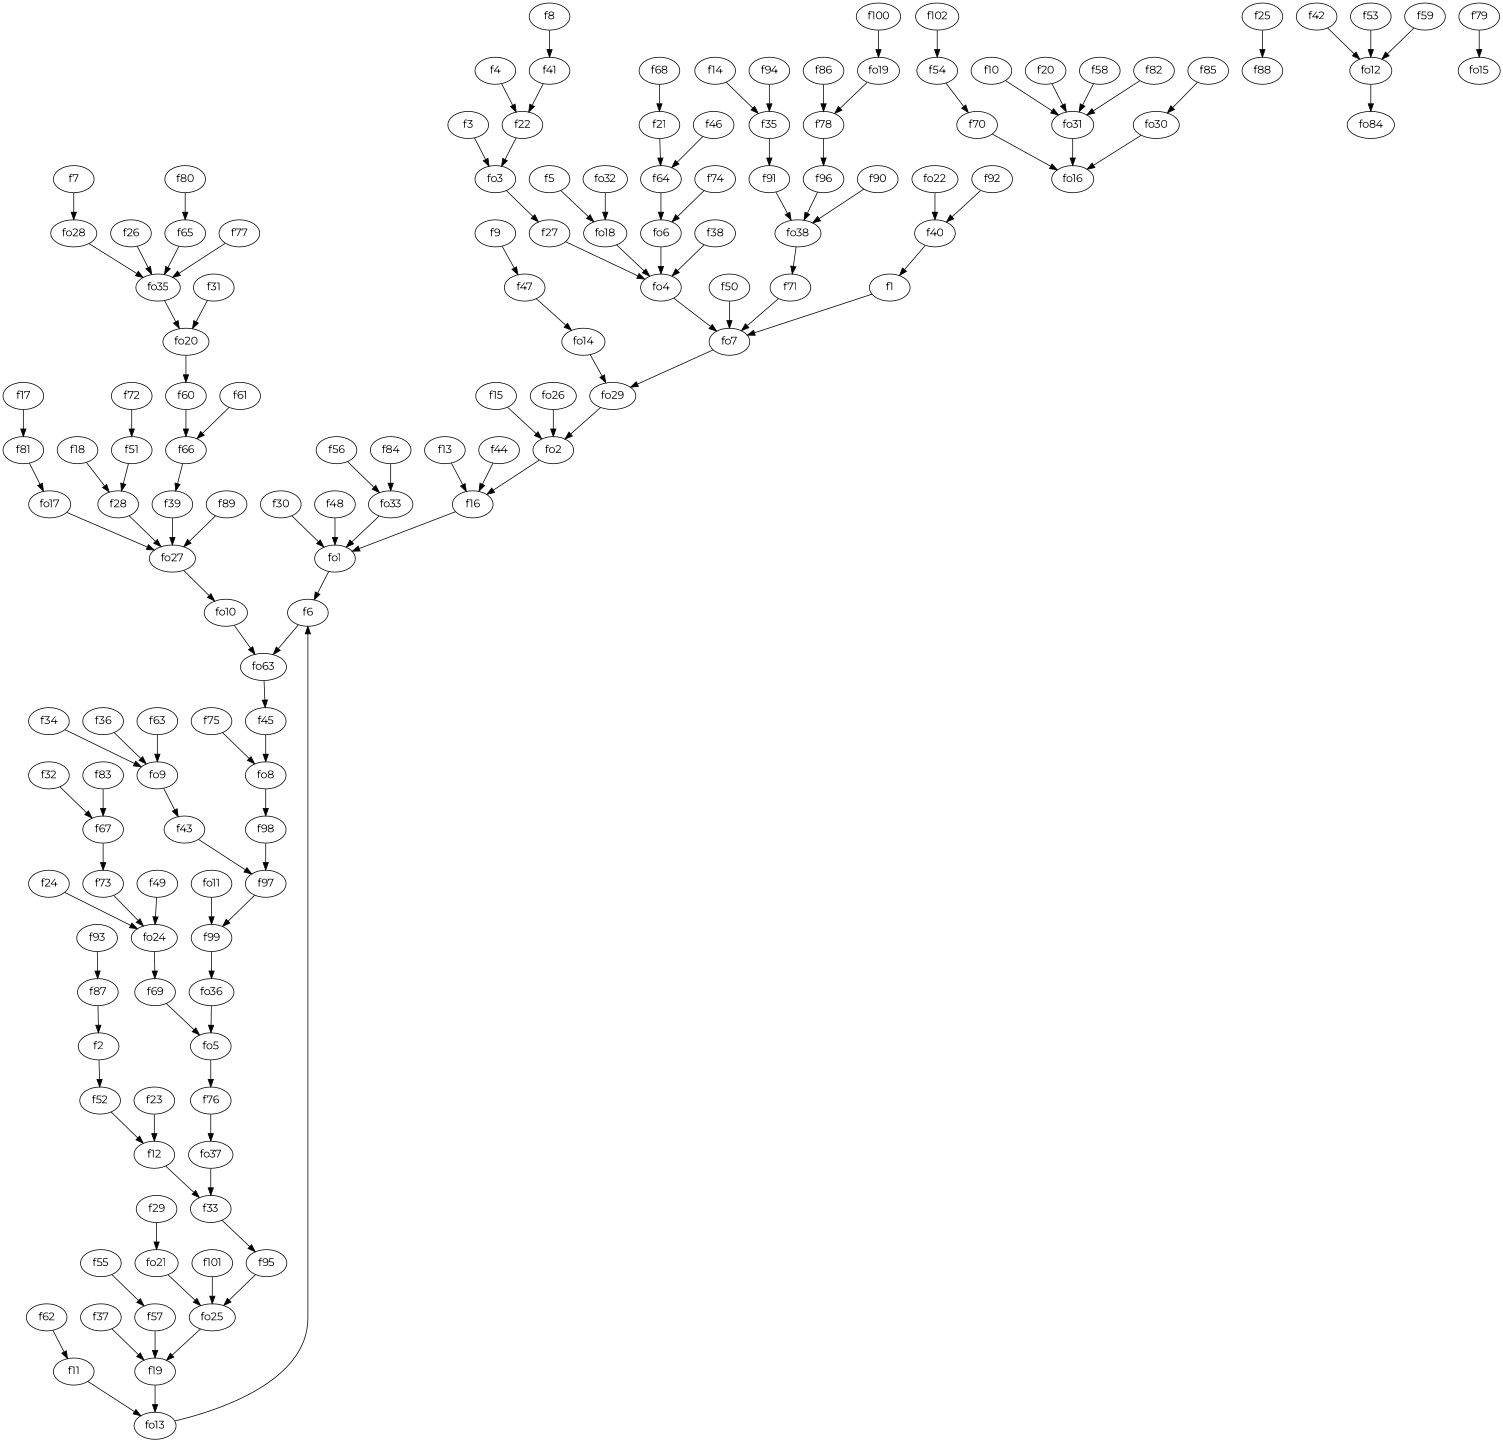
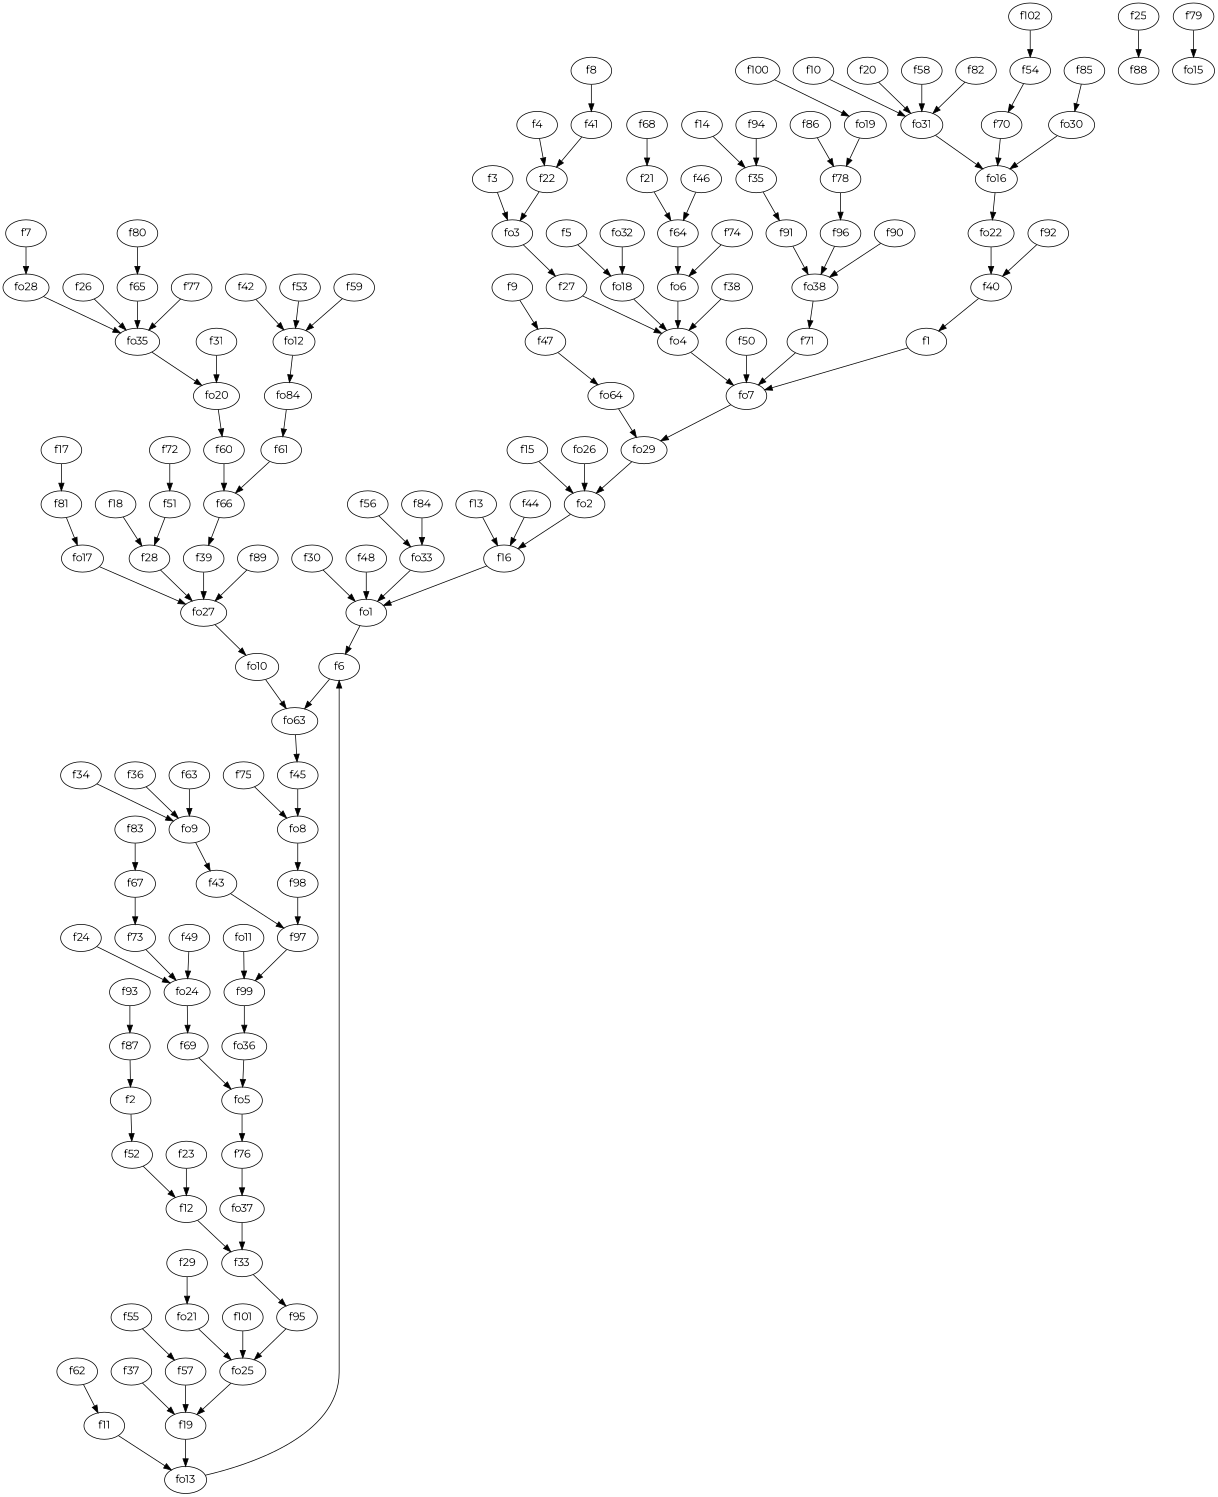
none -> (994, 203)
(583, 342) -> (611, 396)
none -> (285, 419)
(49, 775) -> none
